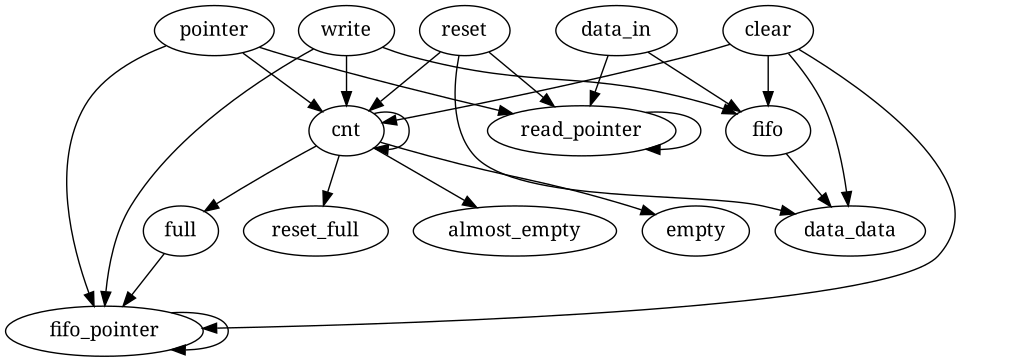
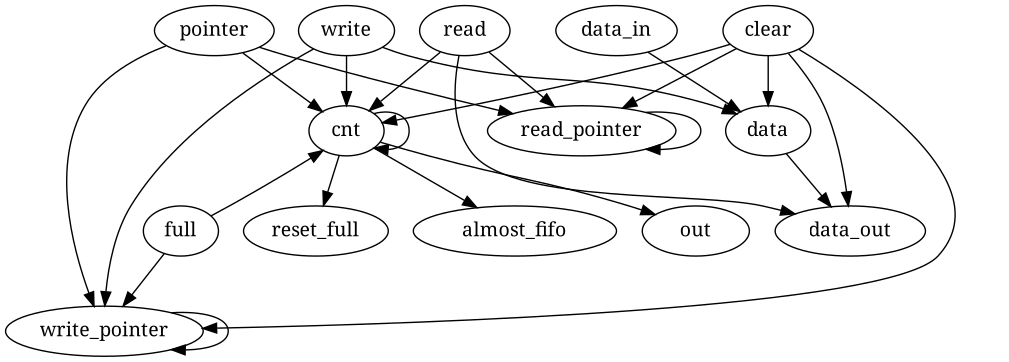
(465, 31) -> (465, 31)
(604, 67) -> (694, 71)
(768, 131) -> (768, 131)
(266, 174) -> (262, 188)
(515, 231) -> (515, 231)
(696, 231) -> (696, 231)
(850, 231) -> (850, 231)
(104, 331) -> (104, 331)
